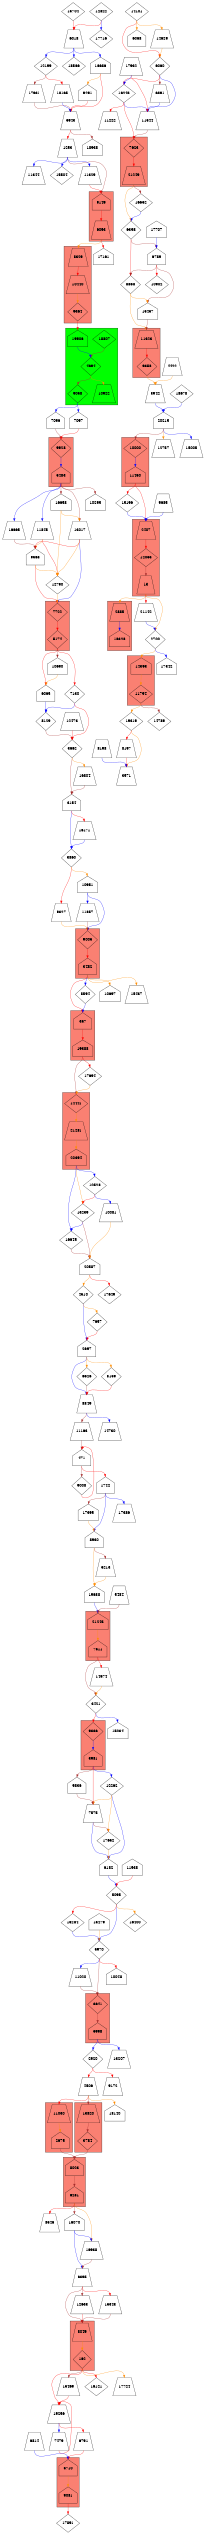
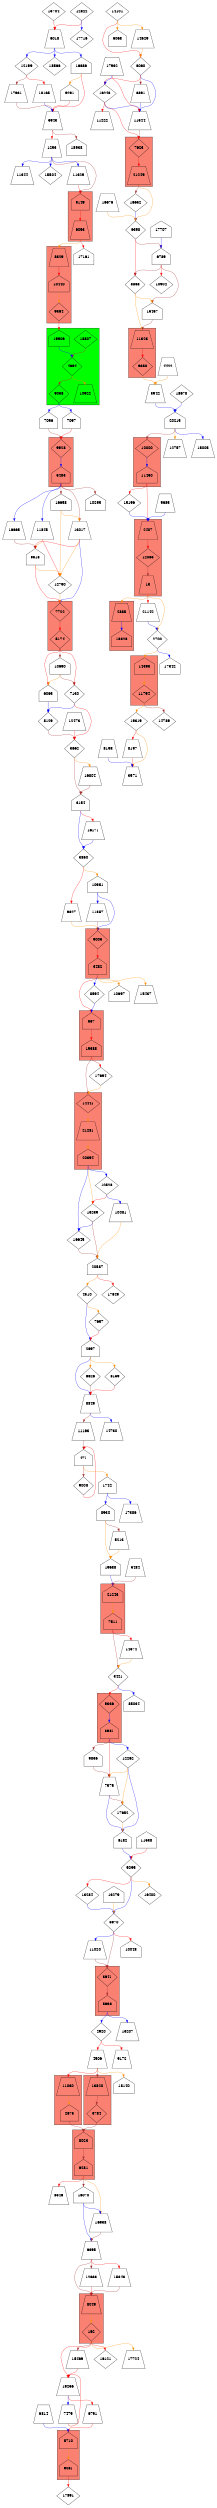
none -> (107, 203)
(78, 285) -> (59, 285)
(35, 558) -> (35, 558)
none -> (66, 679)
(92, 1471) -> (94, 1471)
(88, 1513) -> none
(118, 1732) -> (134, 1704)
